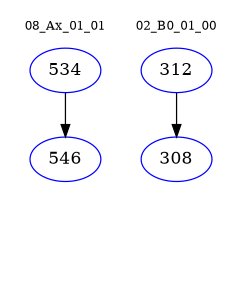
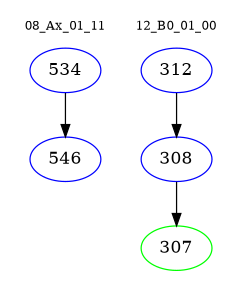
(65, 27) -> (65, 27)
(177, 27) -> (177, 27)
none -> (177, 248)
